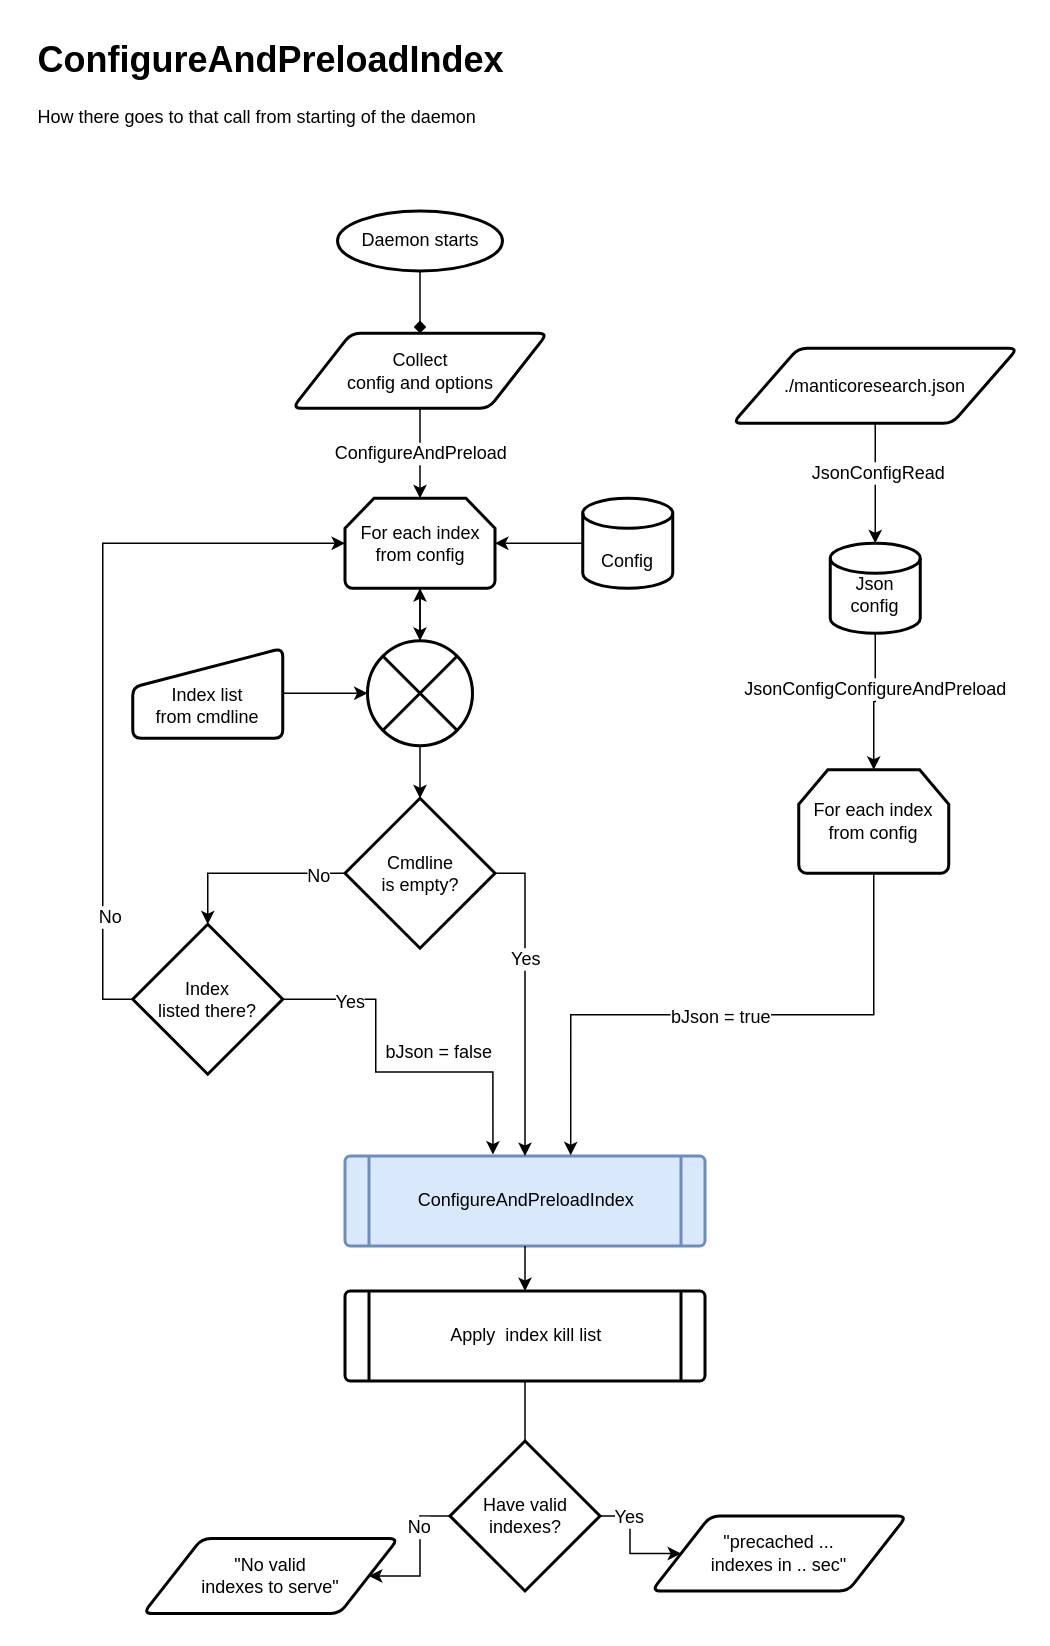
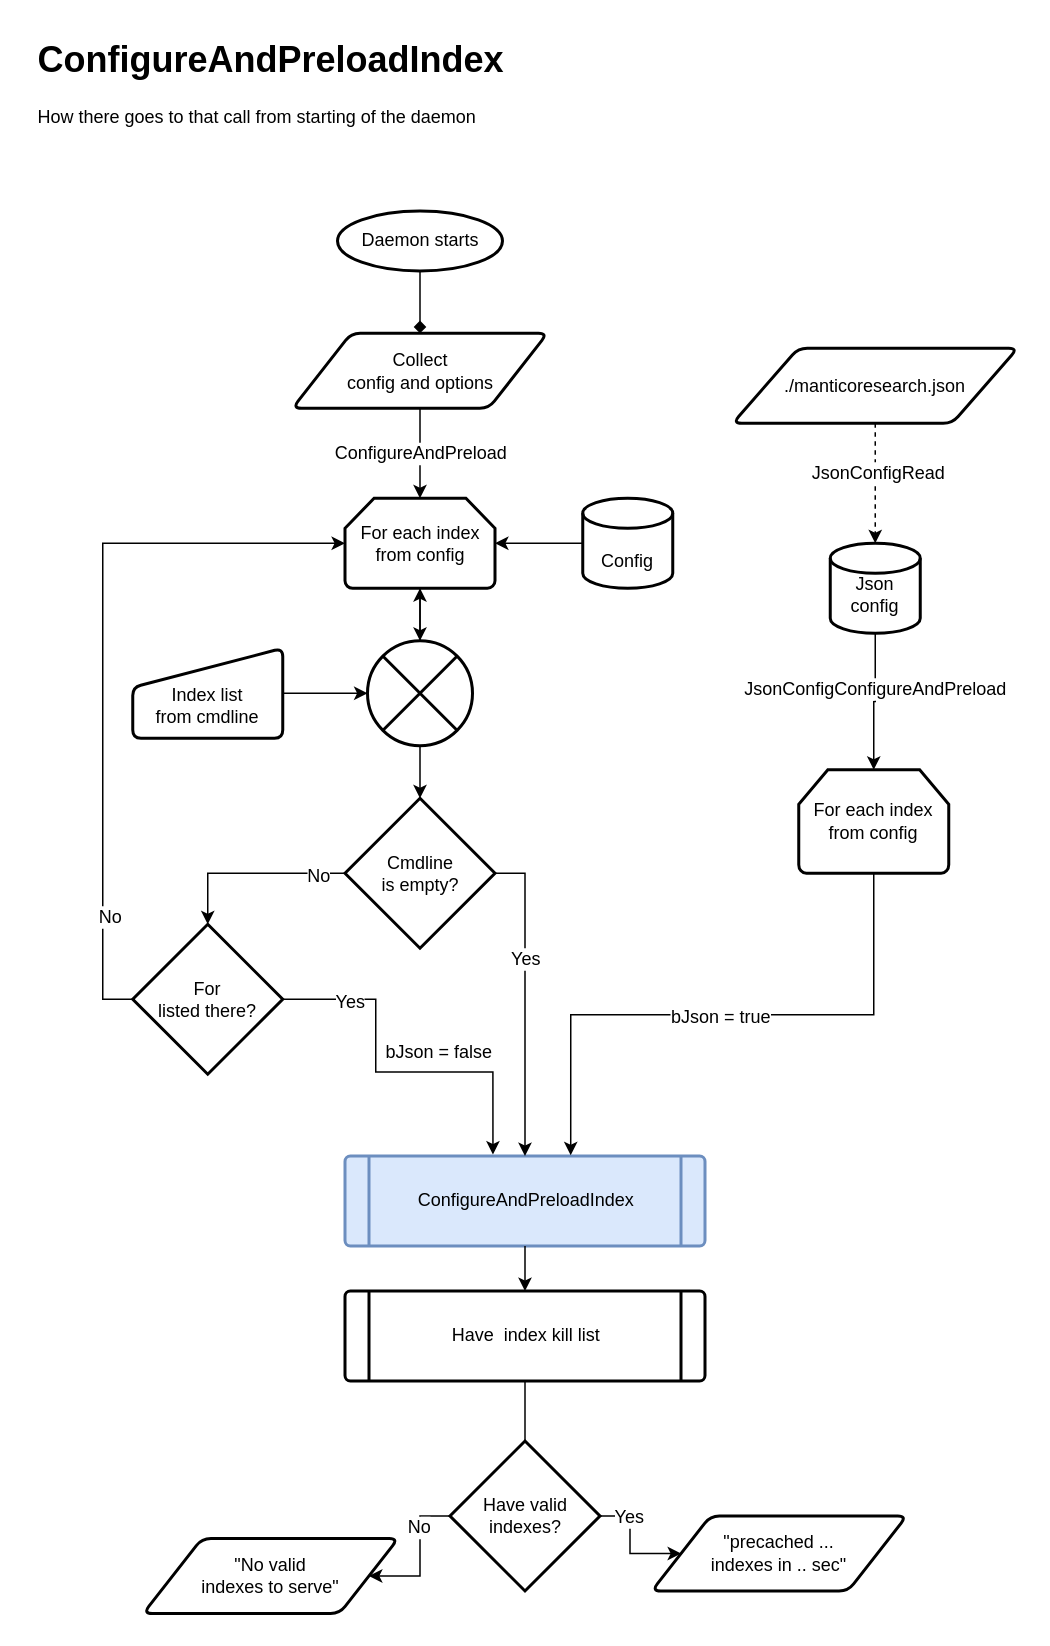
(875, 507) -> (875, 507)
(208, 1000) -> (208, 1000)
(527, 1336) -> (527, 1336)
